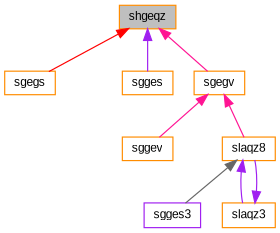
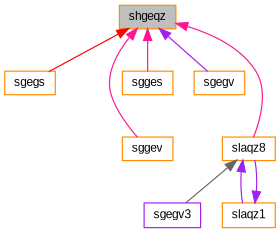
(188, 54) -> (188, 54)
(148, 56) -> (148, 56)
(179, 120) -> (110, 89)
(237, 121) -> (251, 65)
(172, 215) -> (172, 215)
(249, 215) -> (249, 215)
